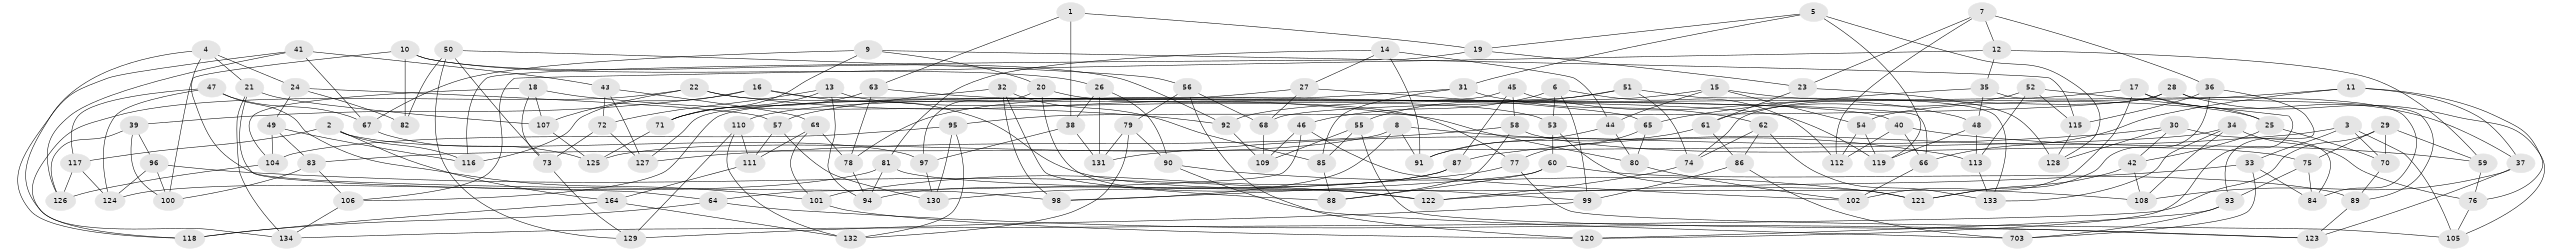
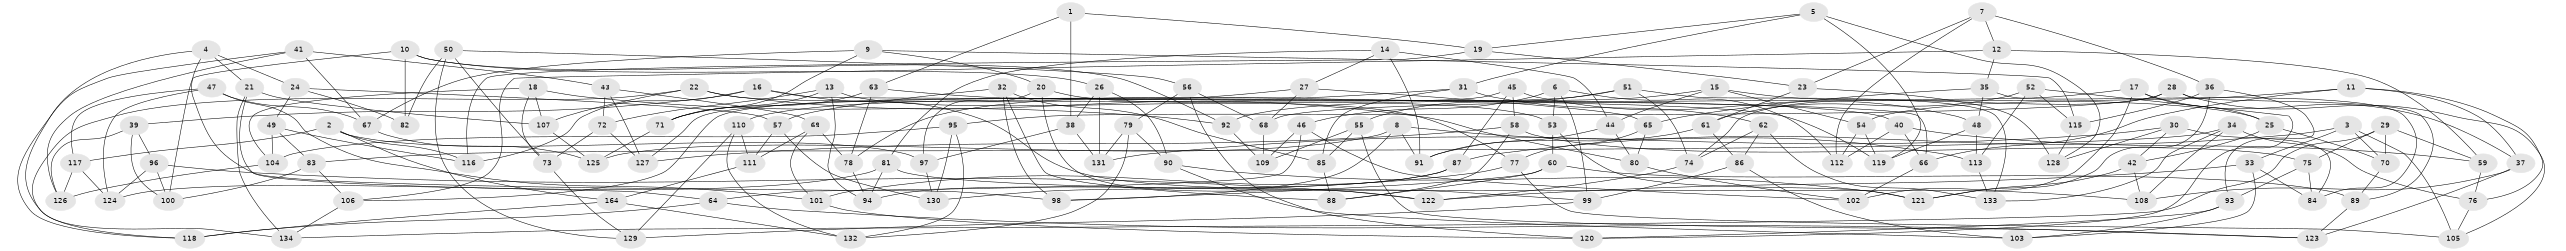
(2017, 239) -> (2017, 239)
